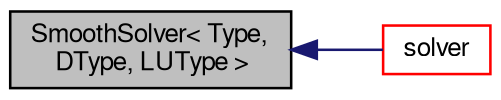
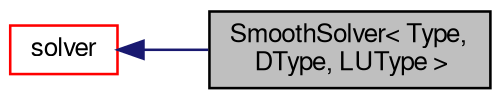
(350, 50) -> (176, 50)
